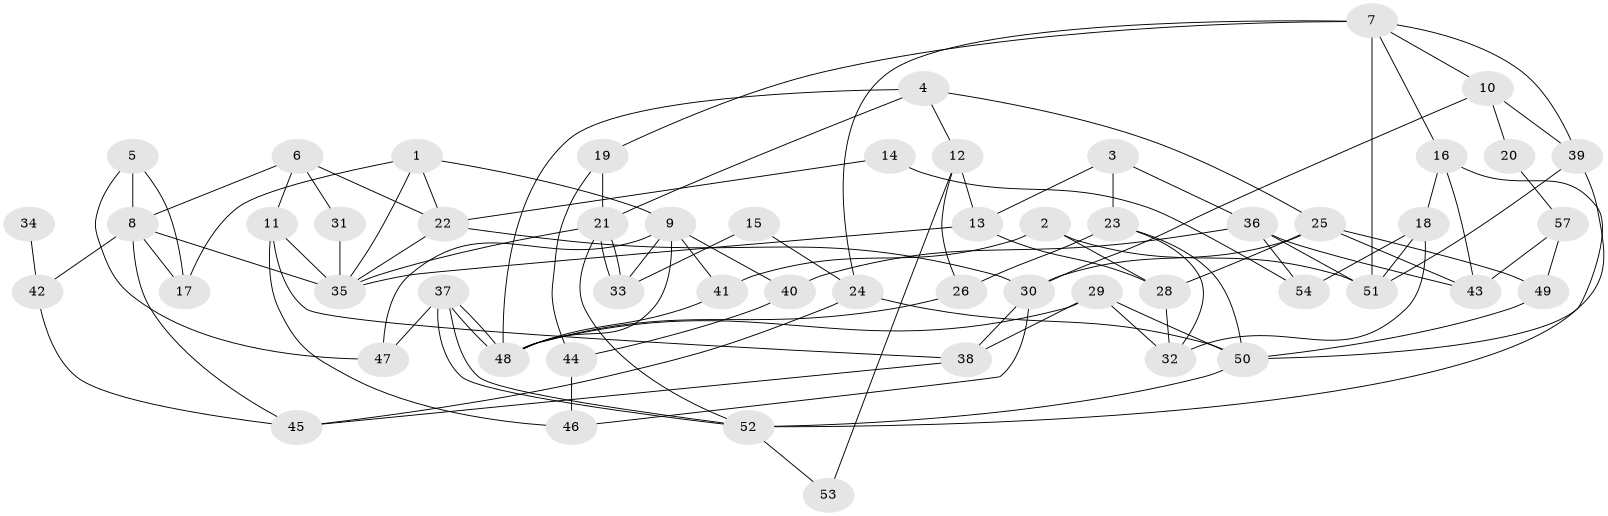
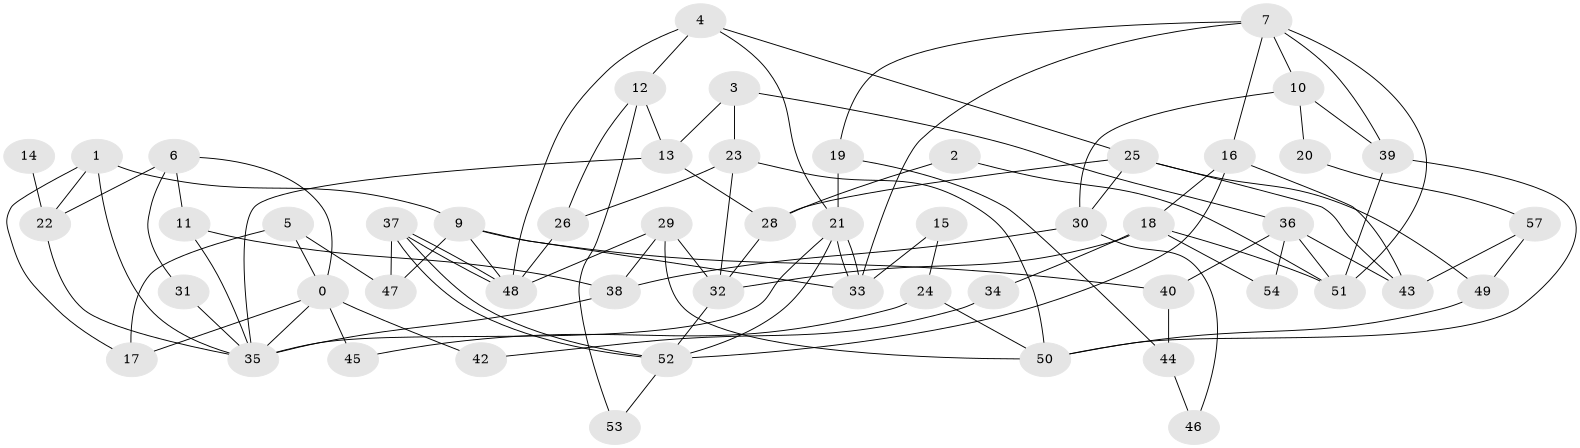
(908, 63) -> (1003, 84)
(1106, 196) -> none
(133, 224) -> (323, 292)
(809, 247) -> none
none -> (1075, 258)
(722, 292) -> none
(365, 384) -> none
(631, 394) -> (434, 325)
(134, 399) -> none
(1000, 412) -> (693, 326)
